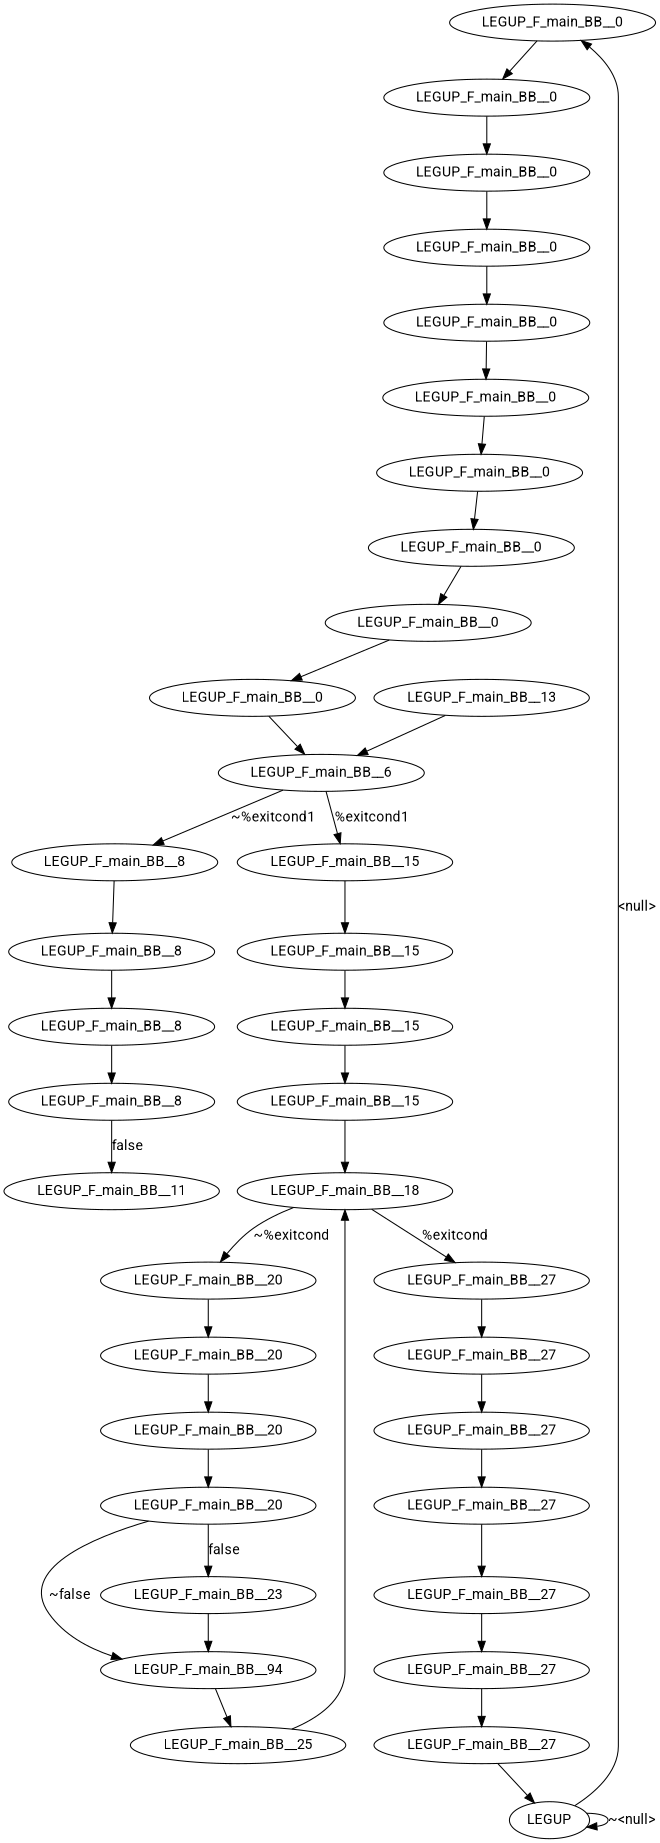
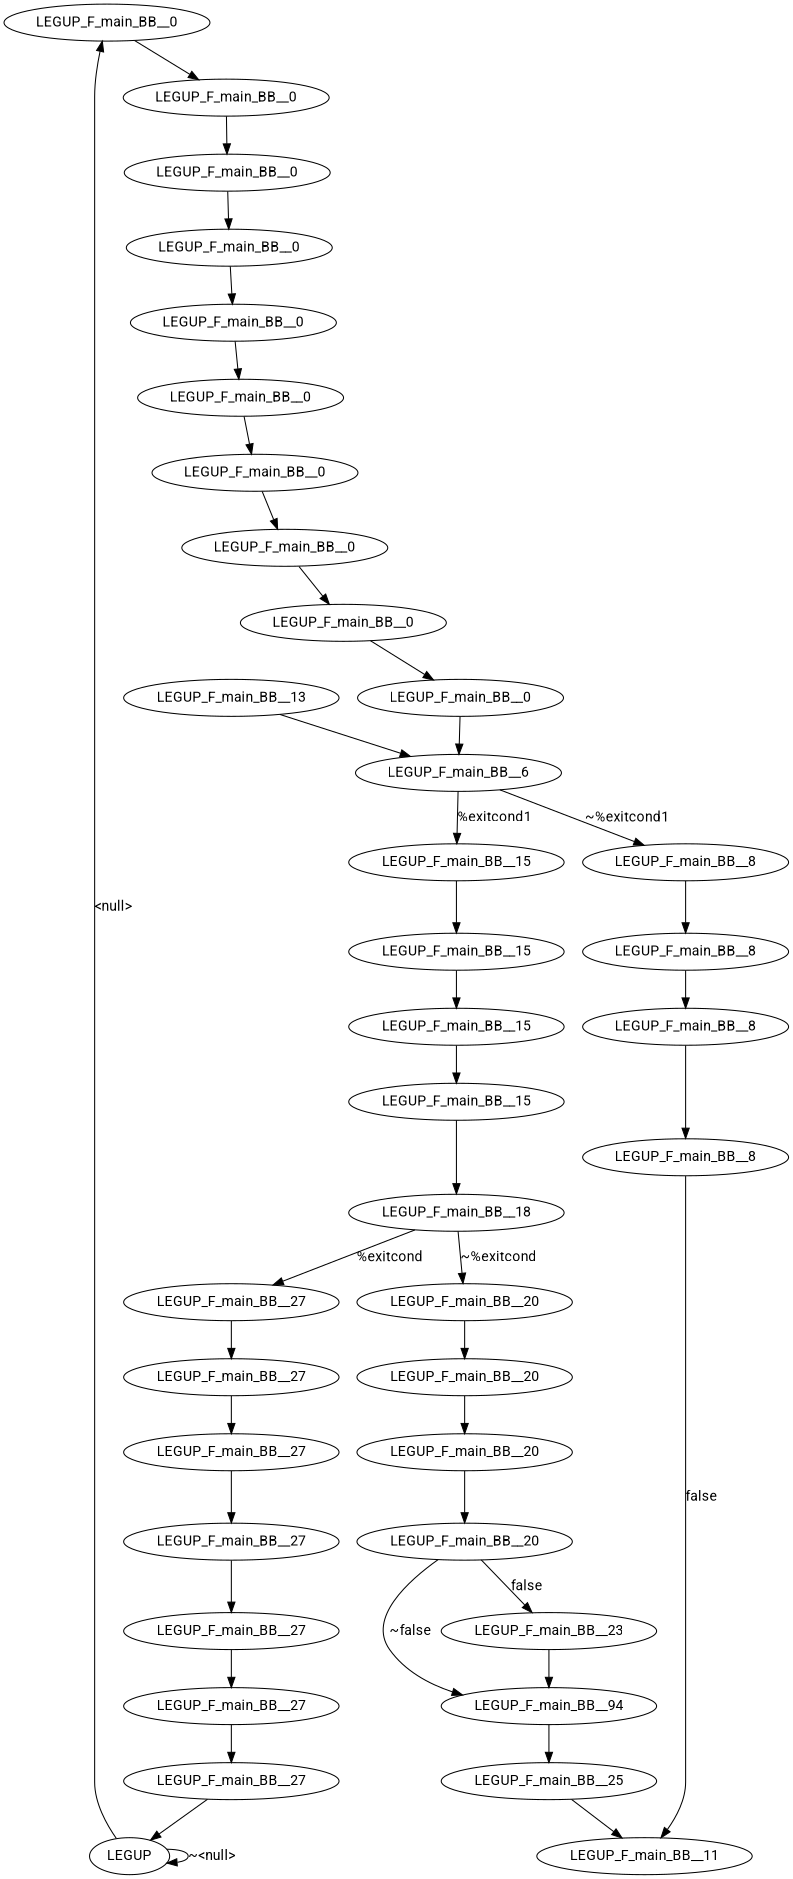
(345, 1487) -> (593, 1816)
